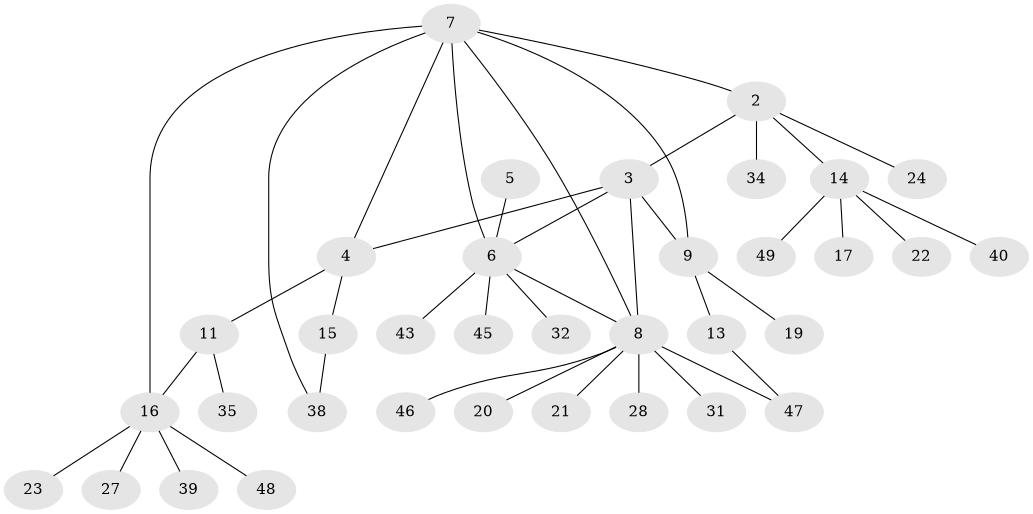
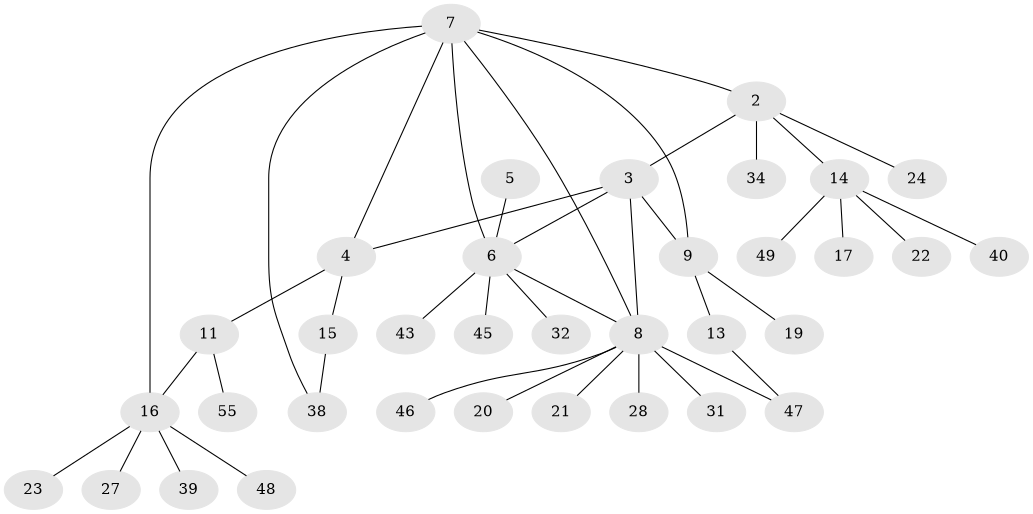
(228, 412) -> (228, 412)
